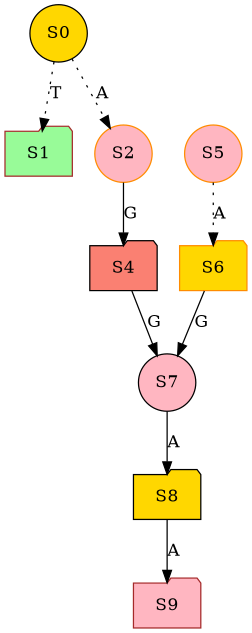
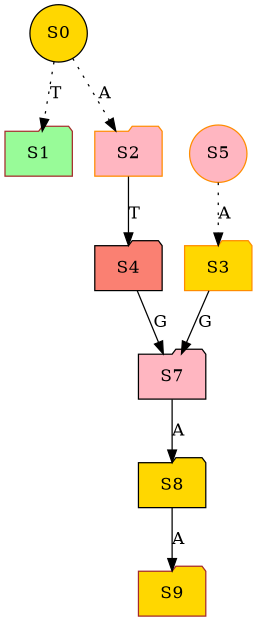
(123, 154) -> (128, 154)
(131, 214) -> (135, 214)
(213, 268) -> (218, 268)
(167, 383) -> (172, 377)
(167, 606) -> (172, 594)
